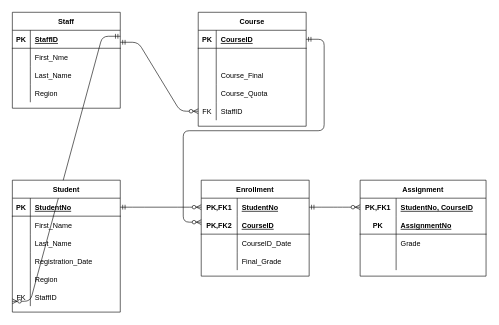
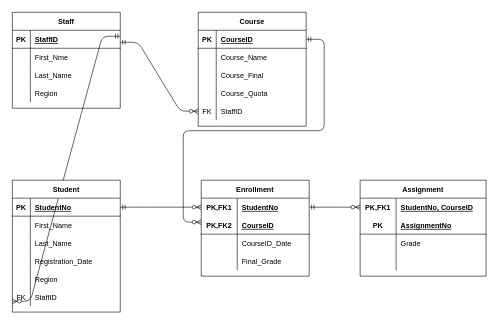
none -> (261, 57)
